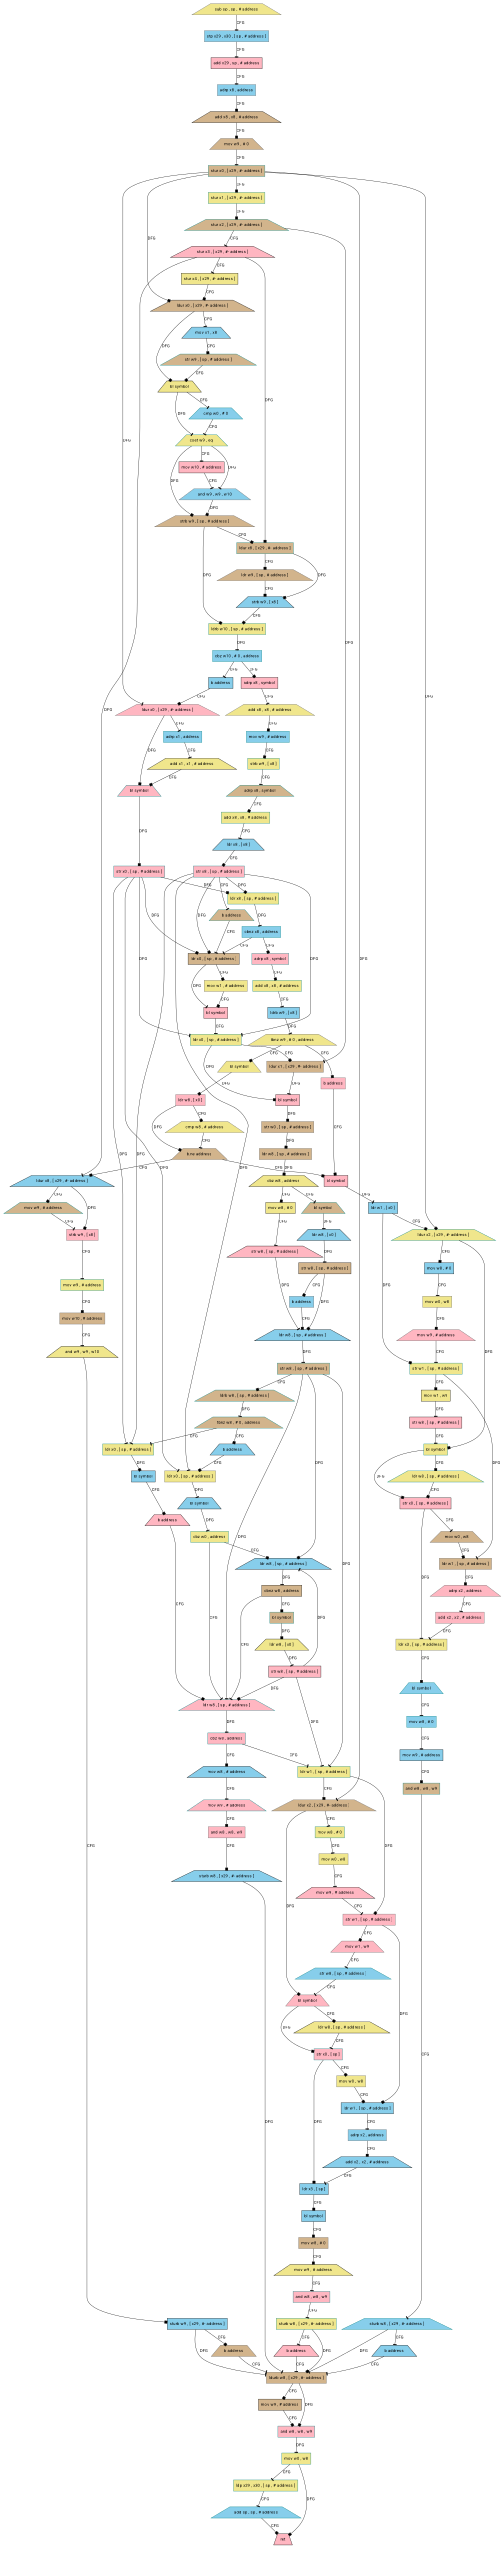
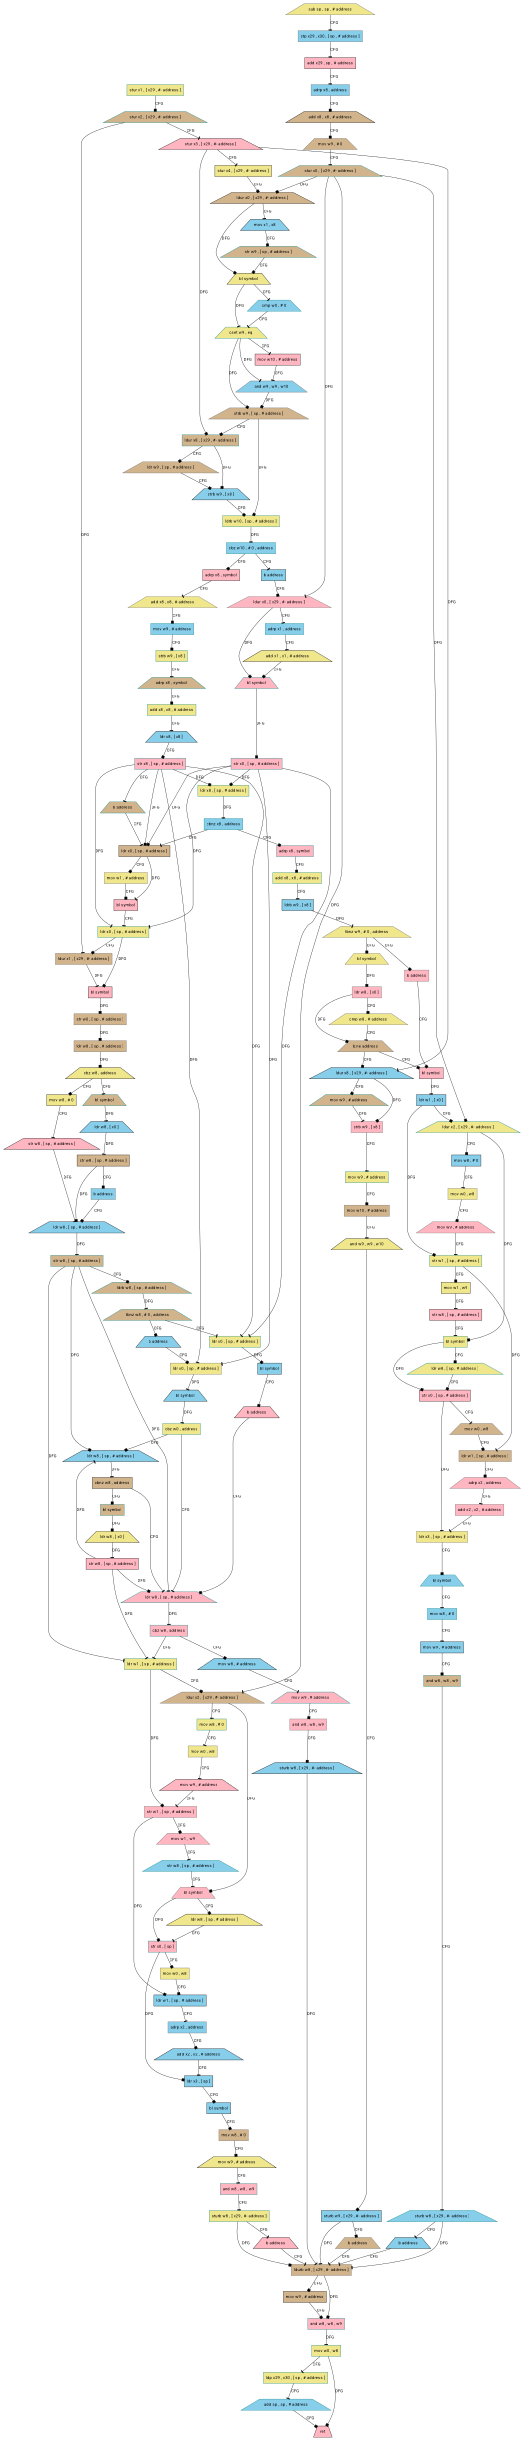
(237, 171) -> (330, 171)
(237, 183) -> none
